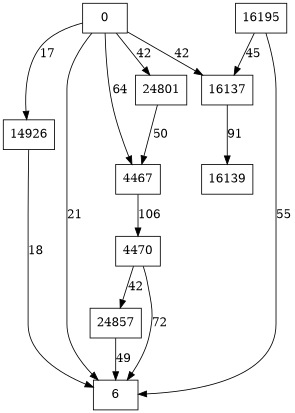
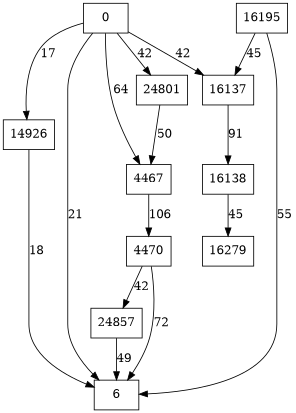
(227, 179) -> (228, 179)
none -> (228, 251)
